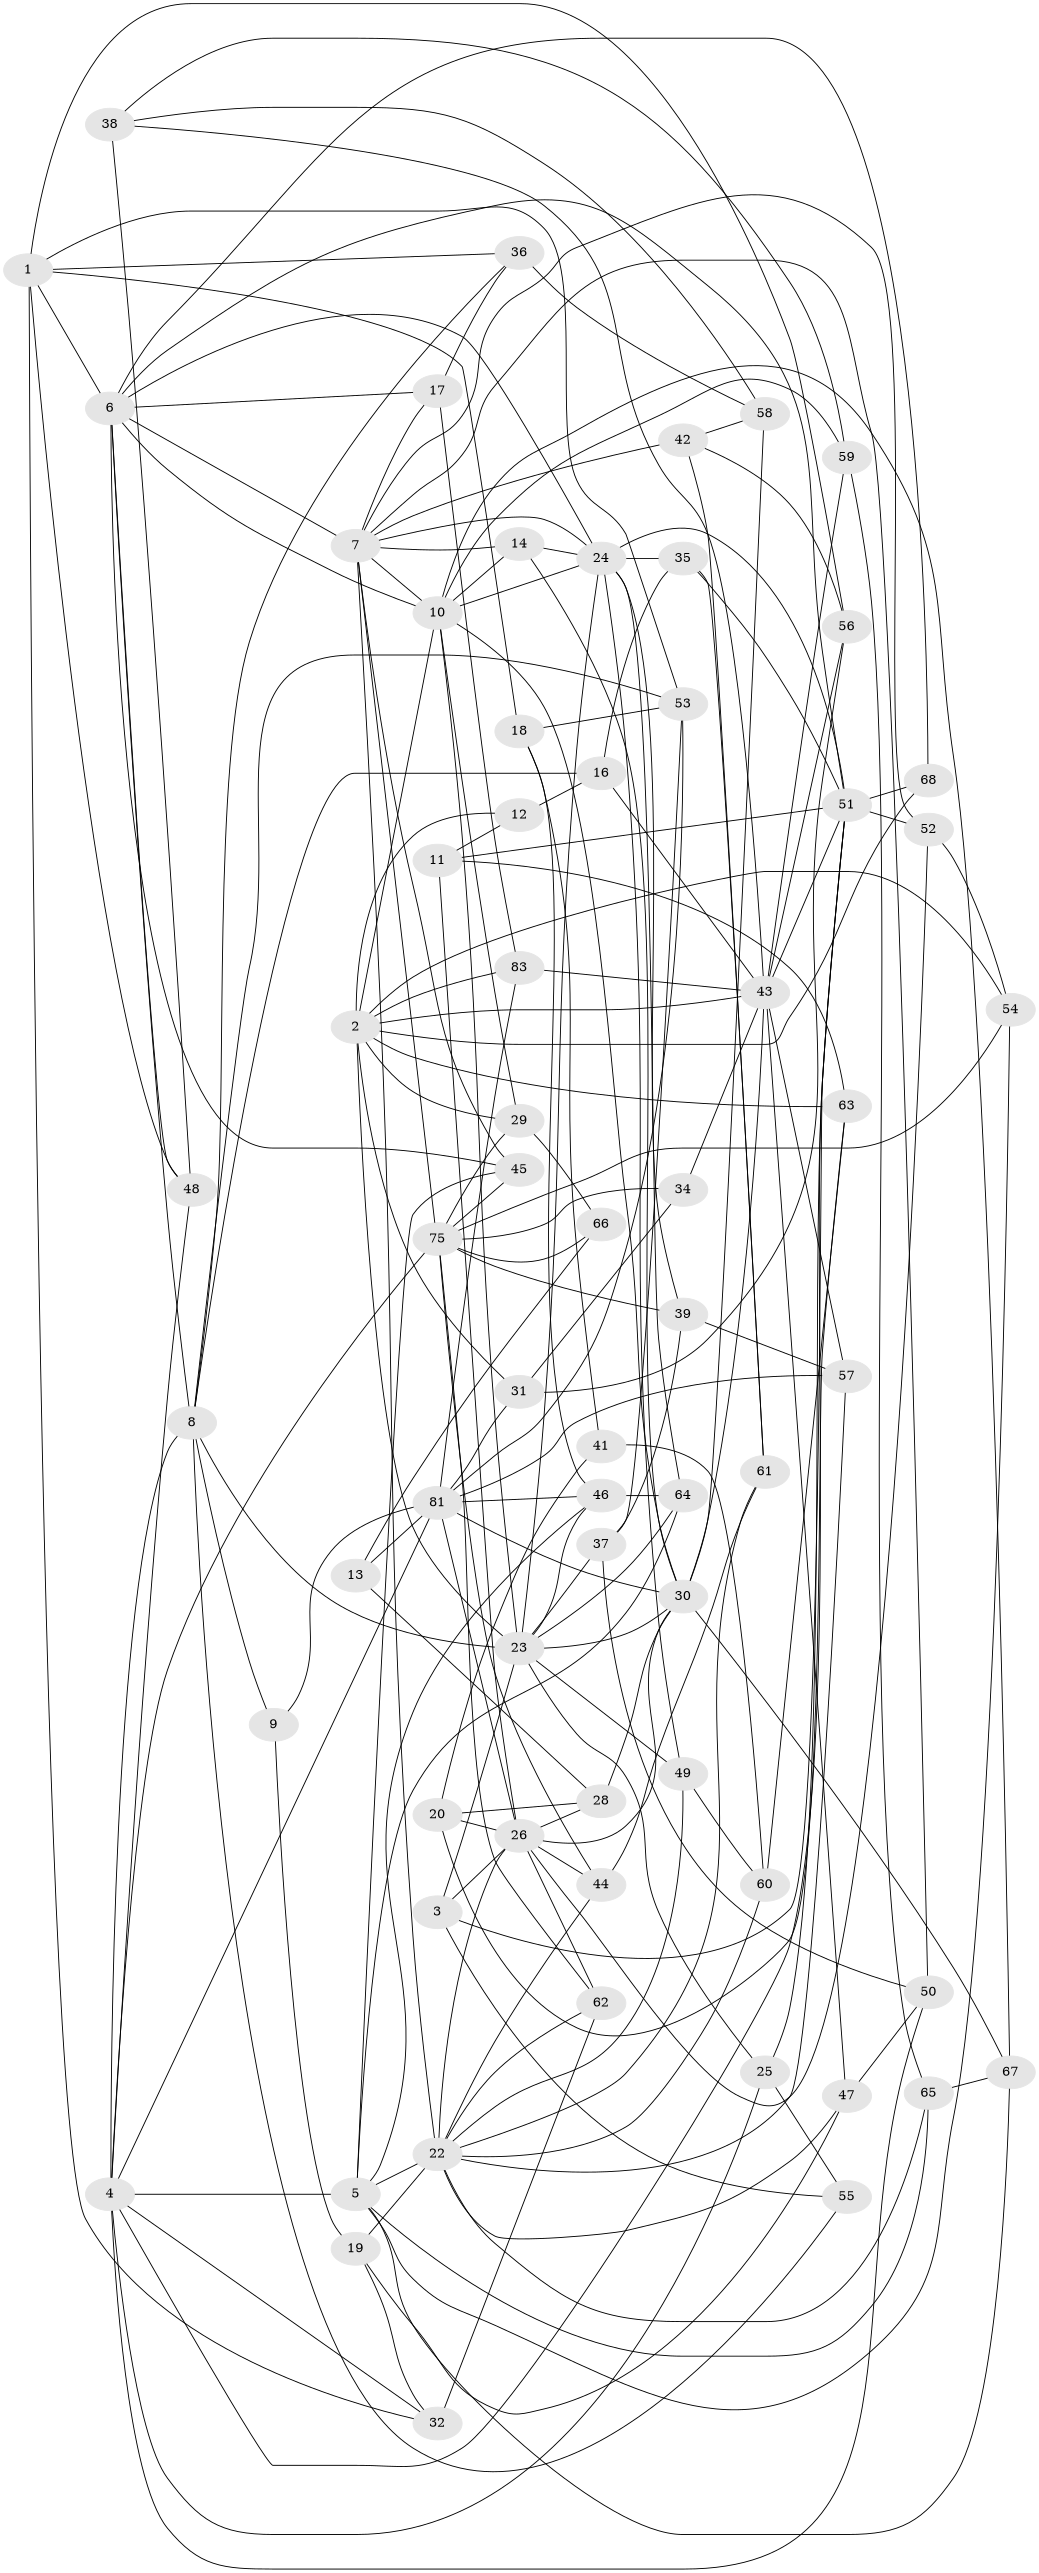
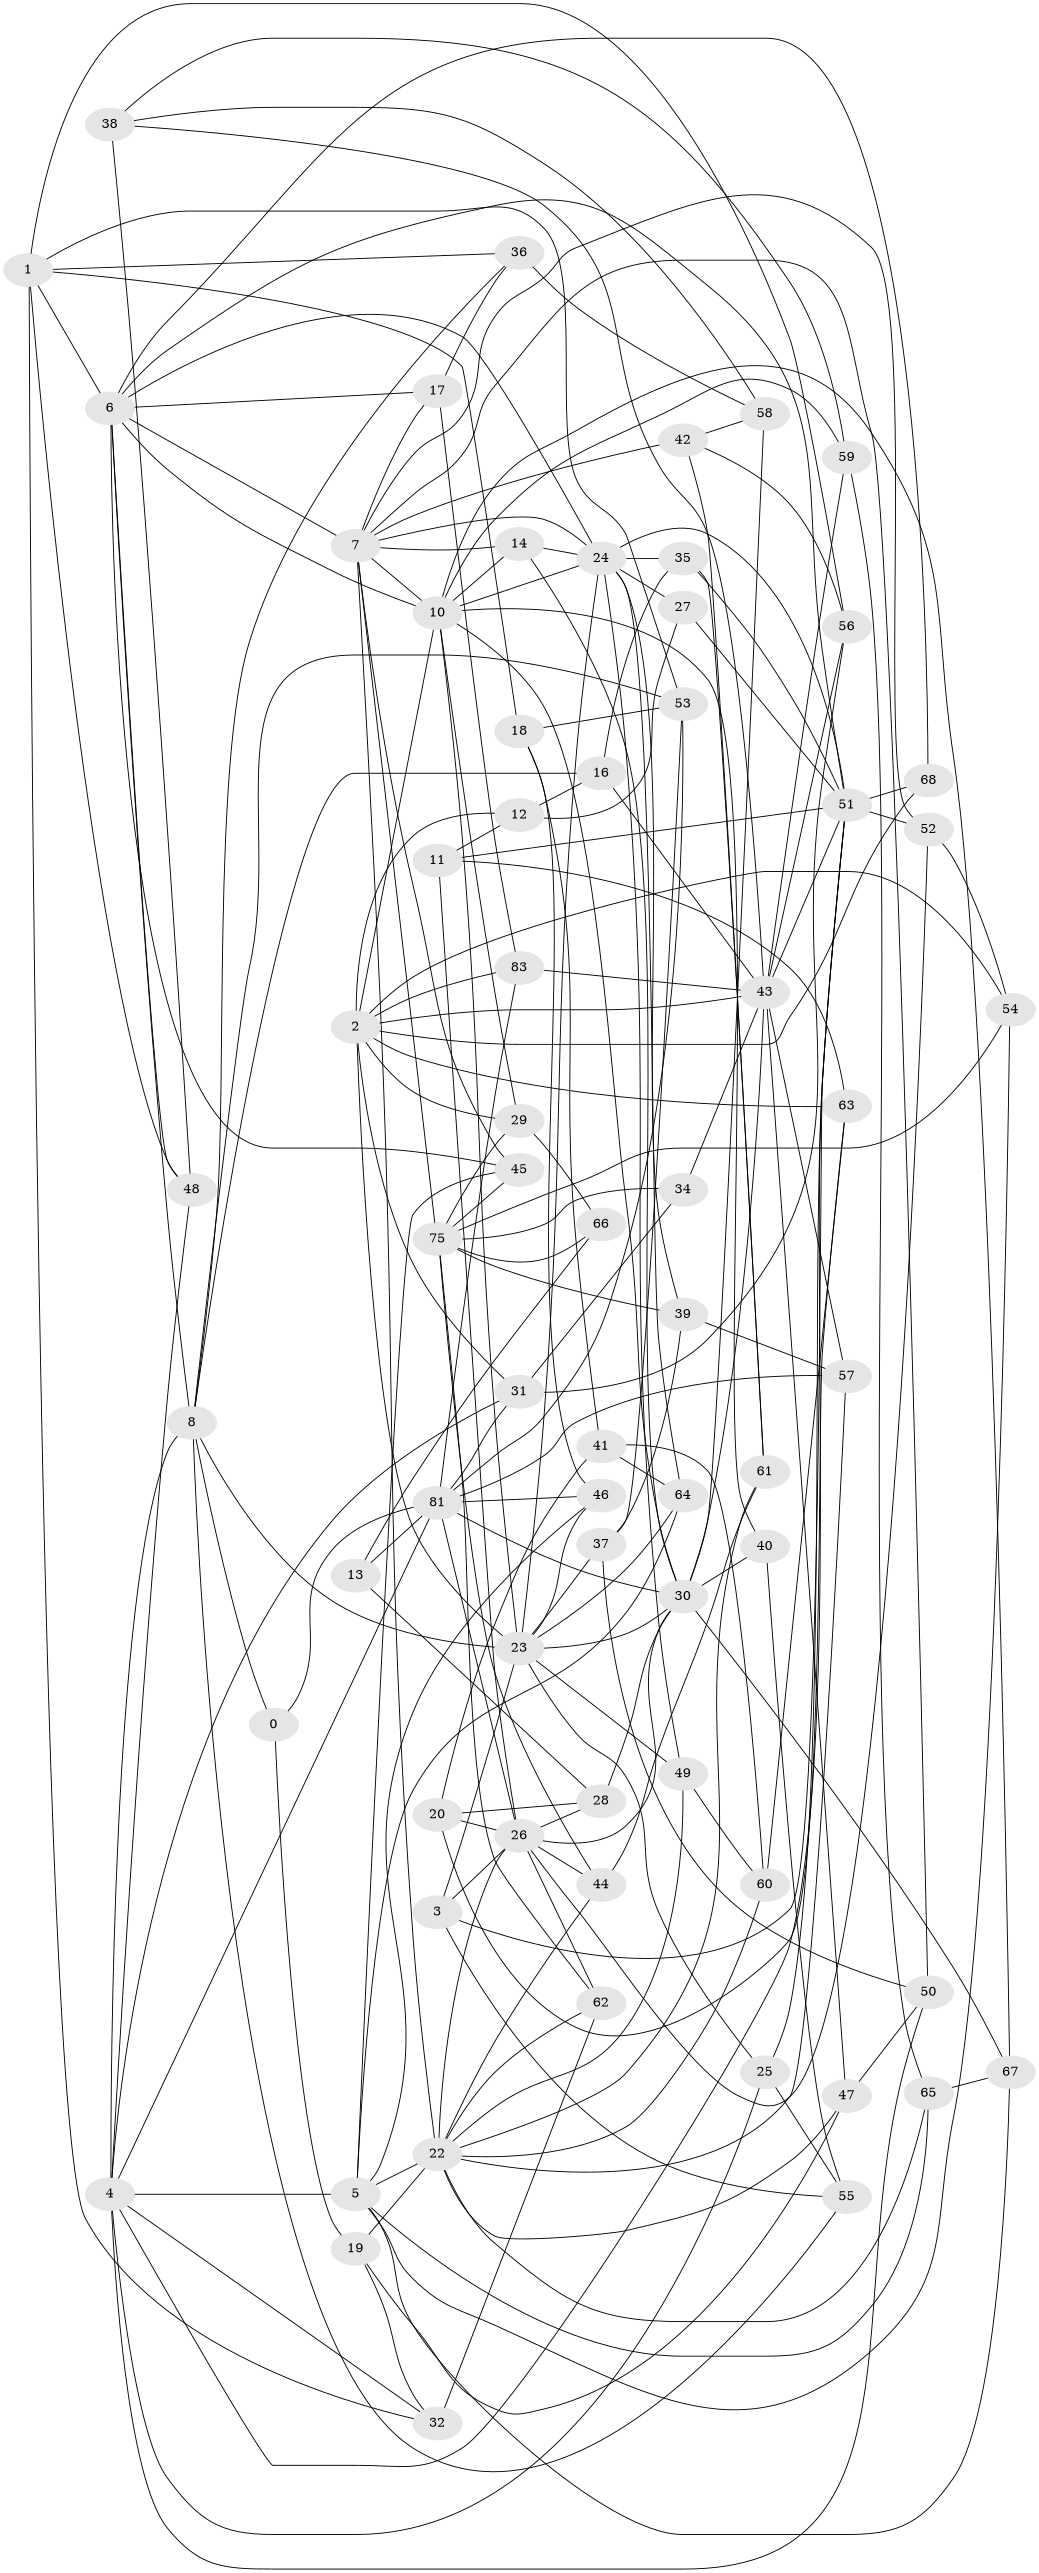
none -> (683, 608)
(642, 1496) -> (641, 1470)
none -> (765, 1547)
(165, 1679) -> (202, 1757)
(274, 1725) -> (274, 1725)
